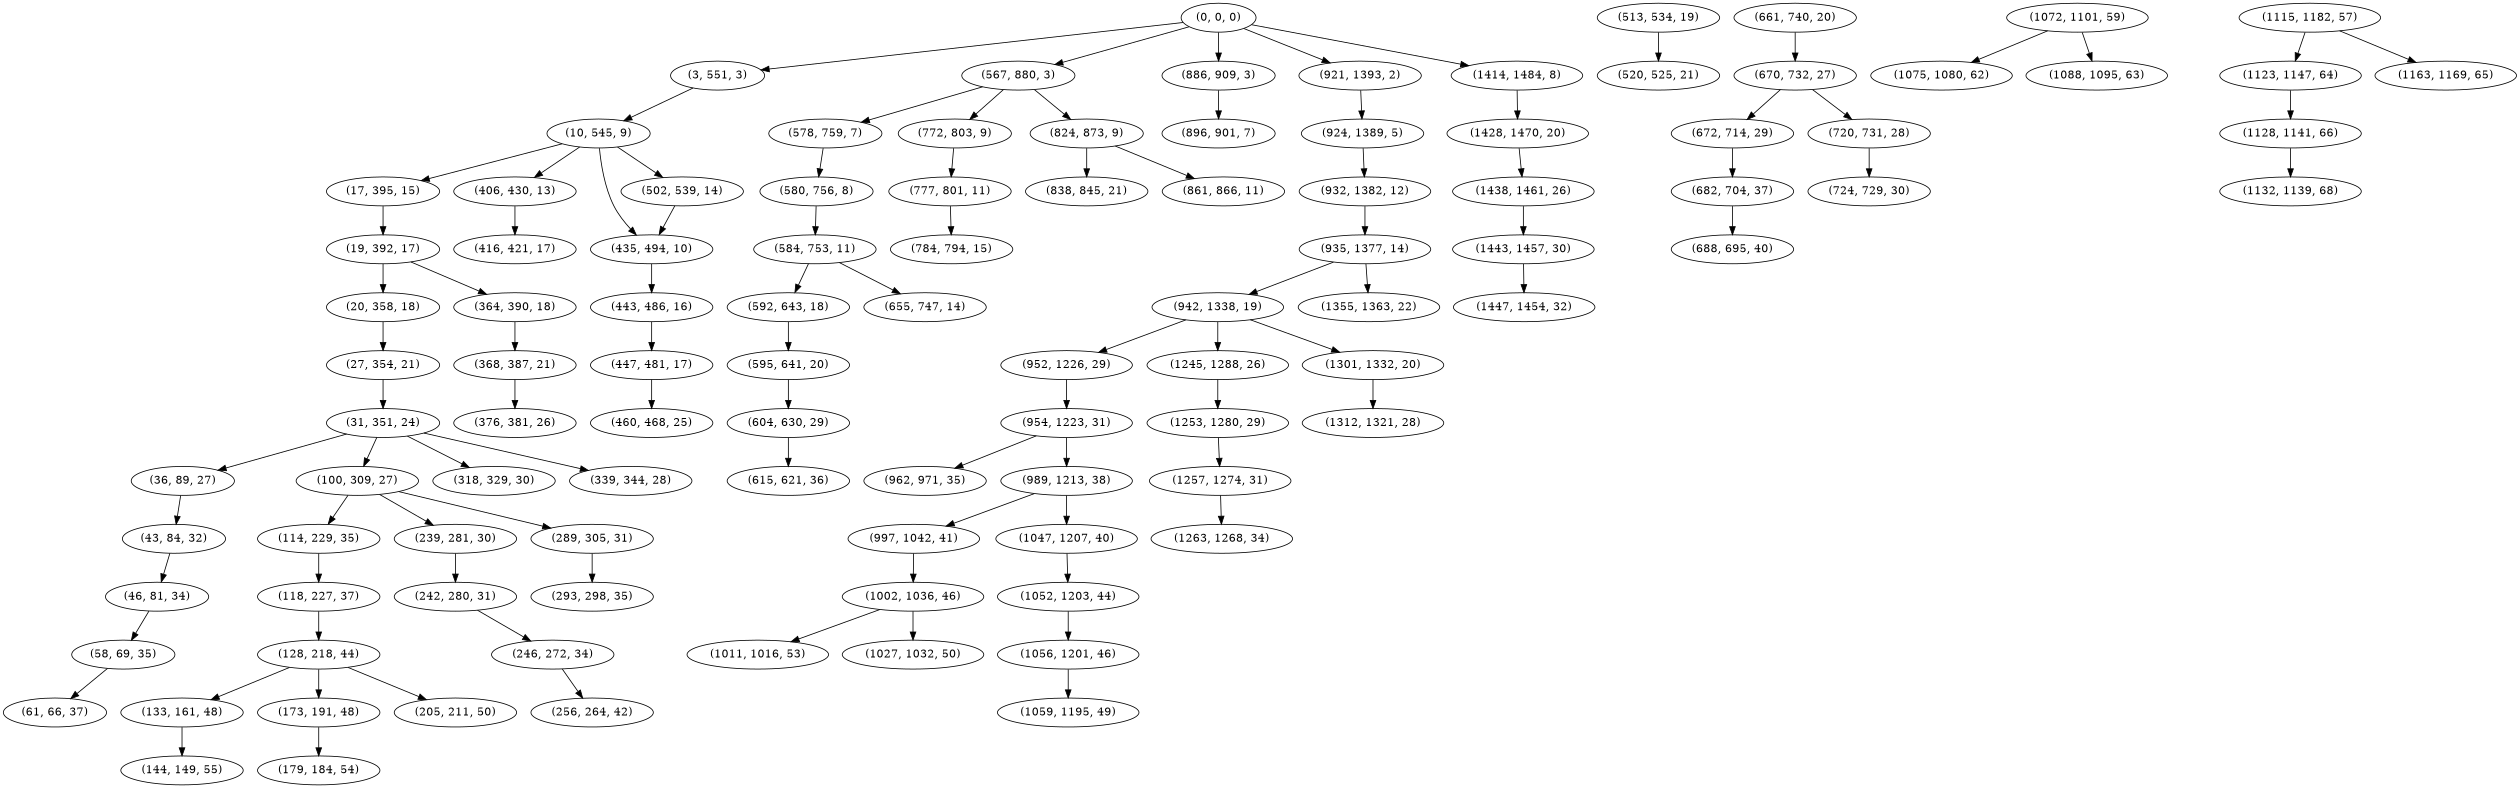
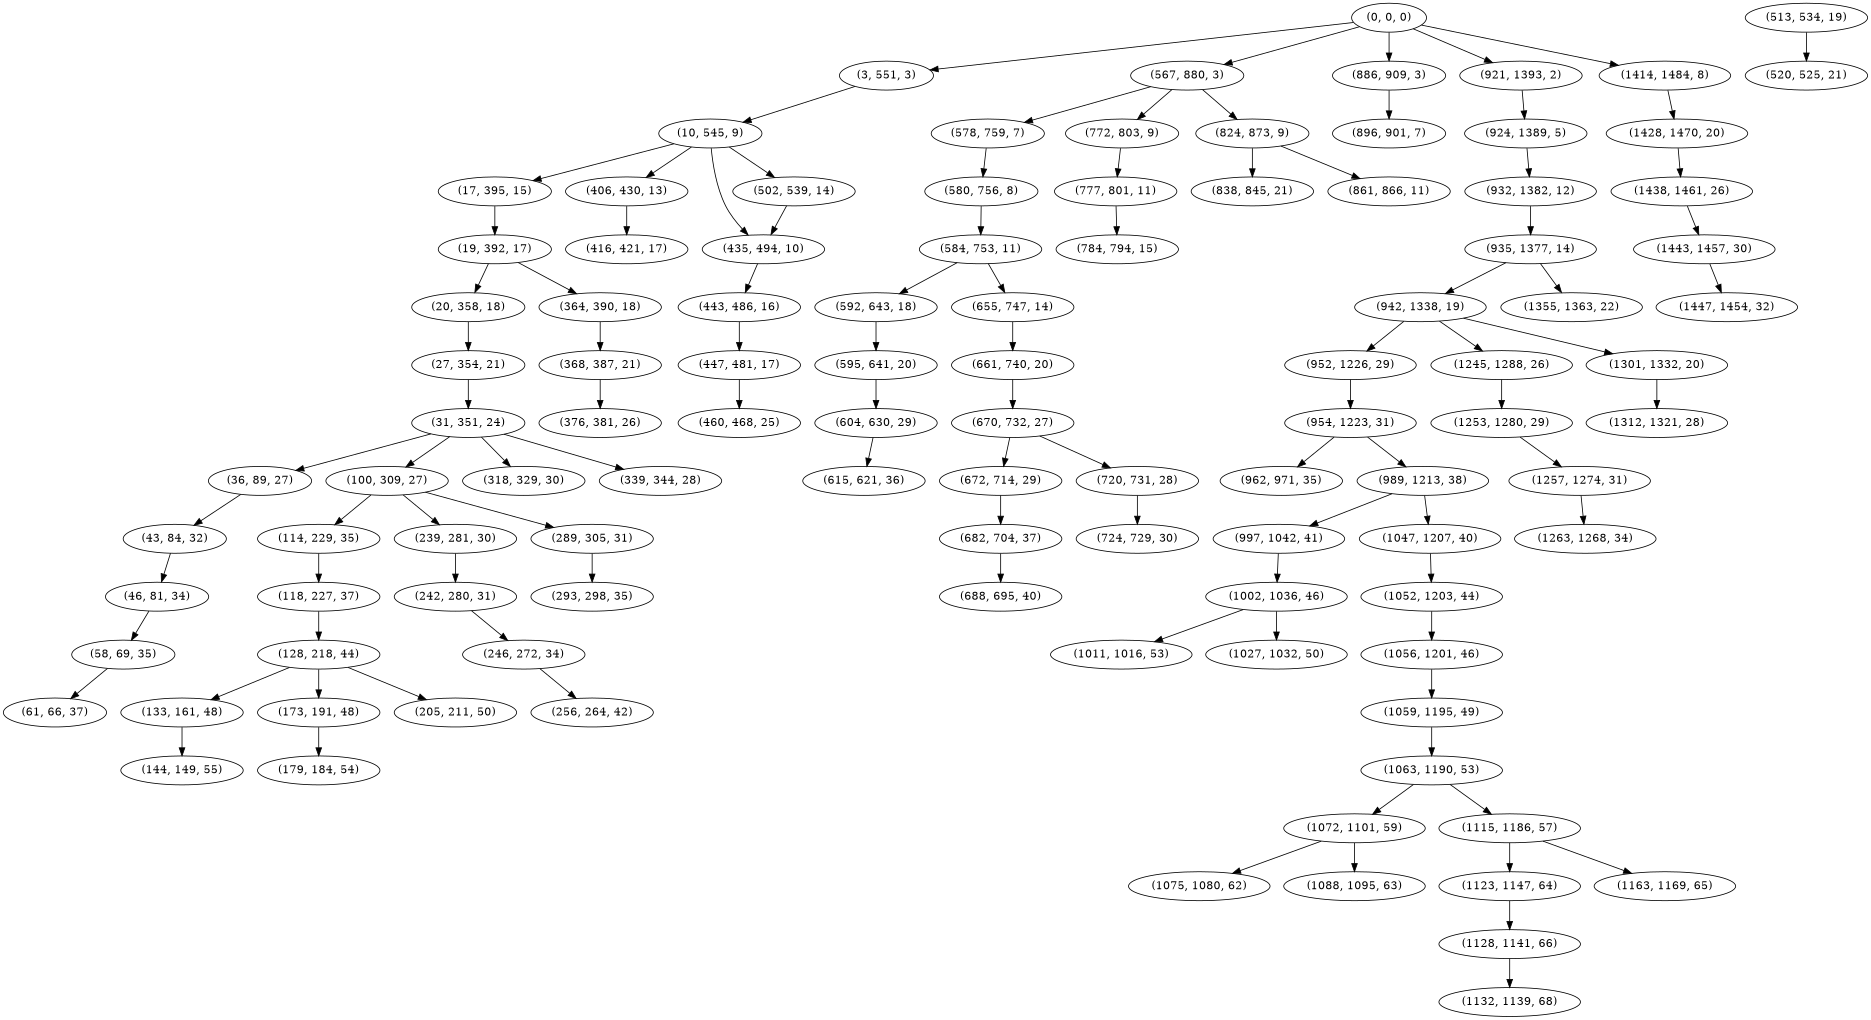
(2310, 18) -> (1510, 828)
none -> (1013, 332)
none -> (1432, 770)
